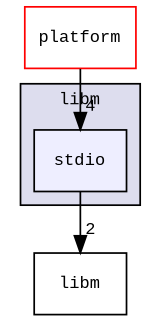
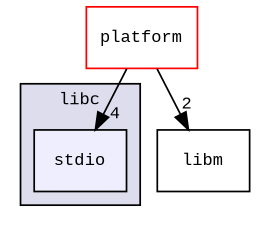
(80, 100) -> (80, 100)
(80, 216) -> (169, 92)
